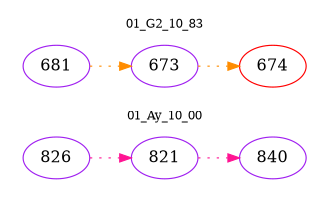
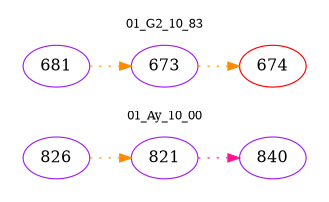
(105, 158) -> (105, 158)
